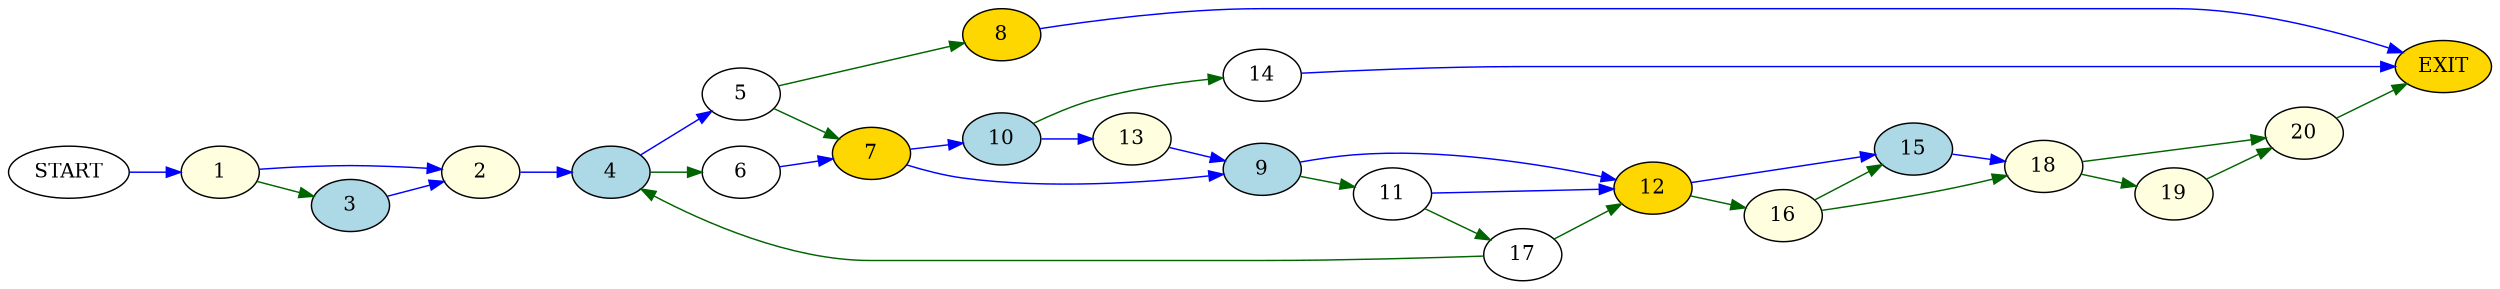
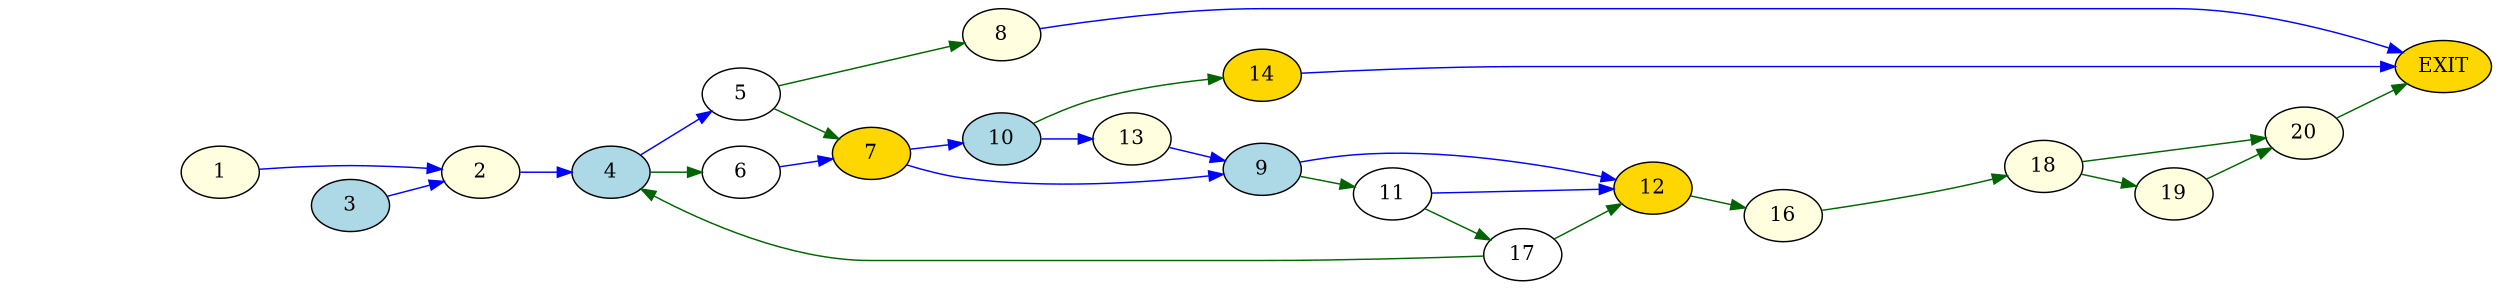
(1002, 35) -> (1002, 35)
(1262, 75) -> (1262, 75)
(1914, 149) -> none
(69, 172) -> none
(278, 187) -> none
